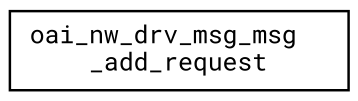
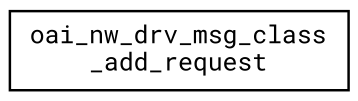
(179, 51) -> (179, 51)
